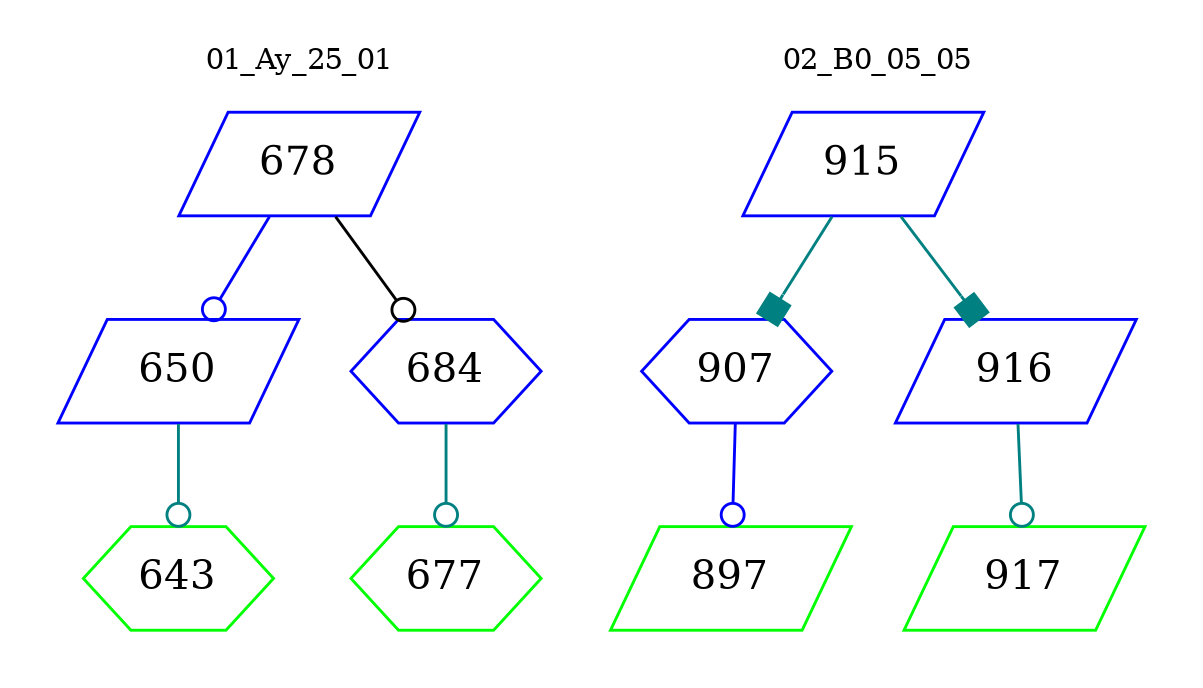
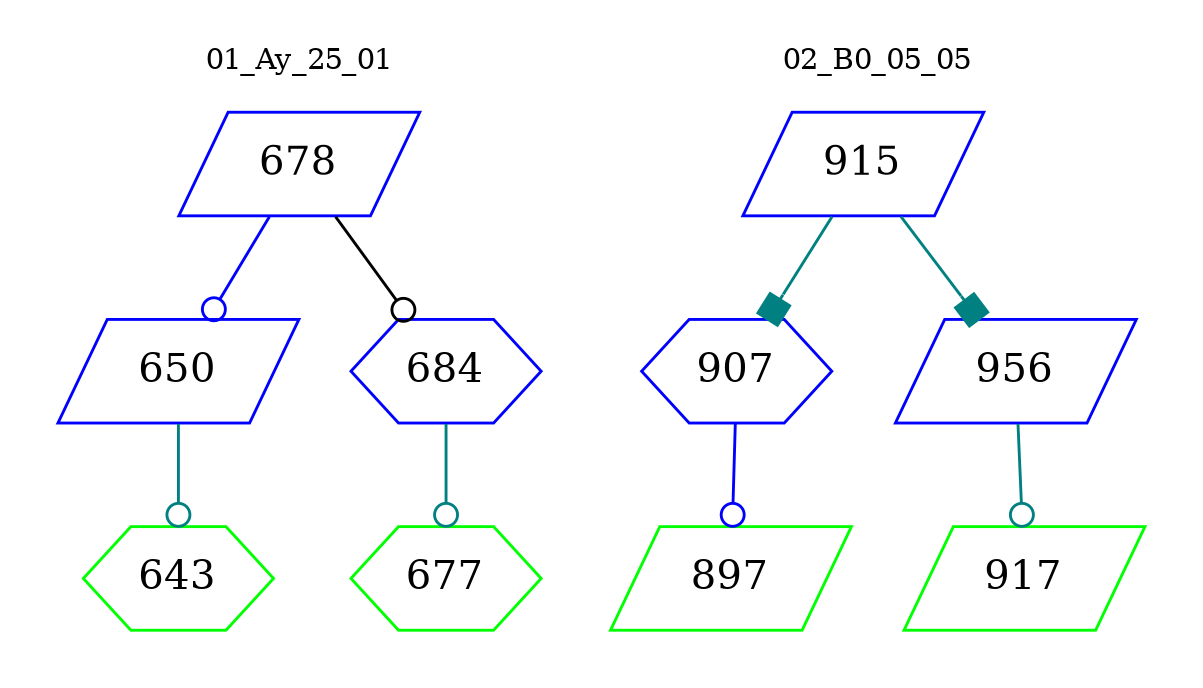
(1016, 371) -> (1016, 371)
